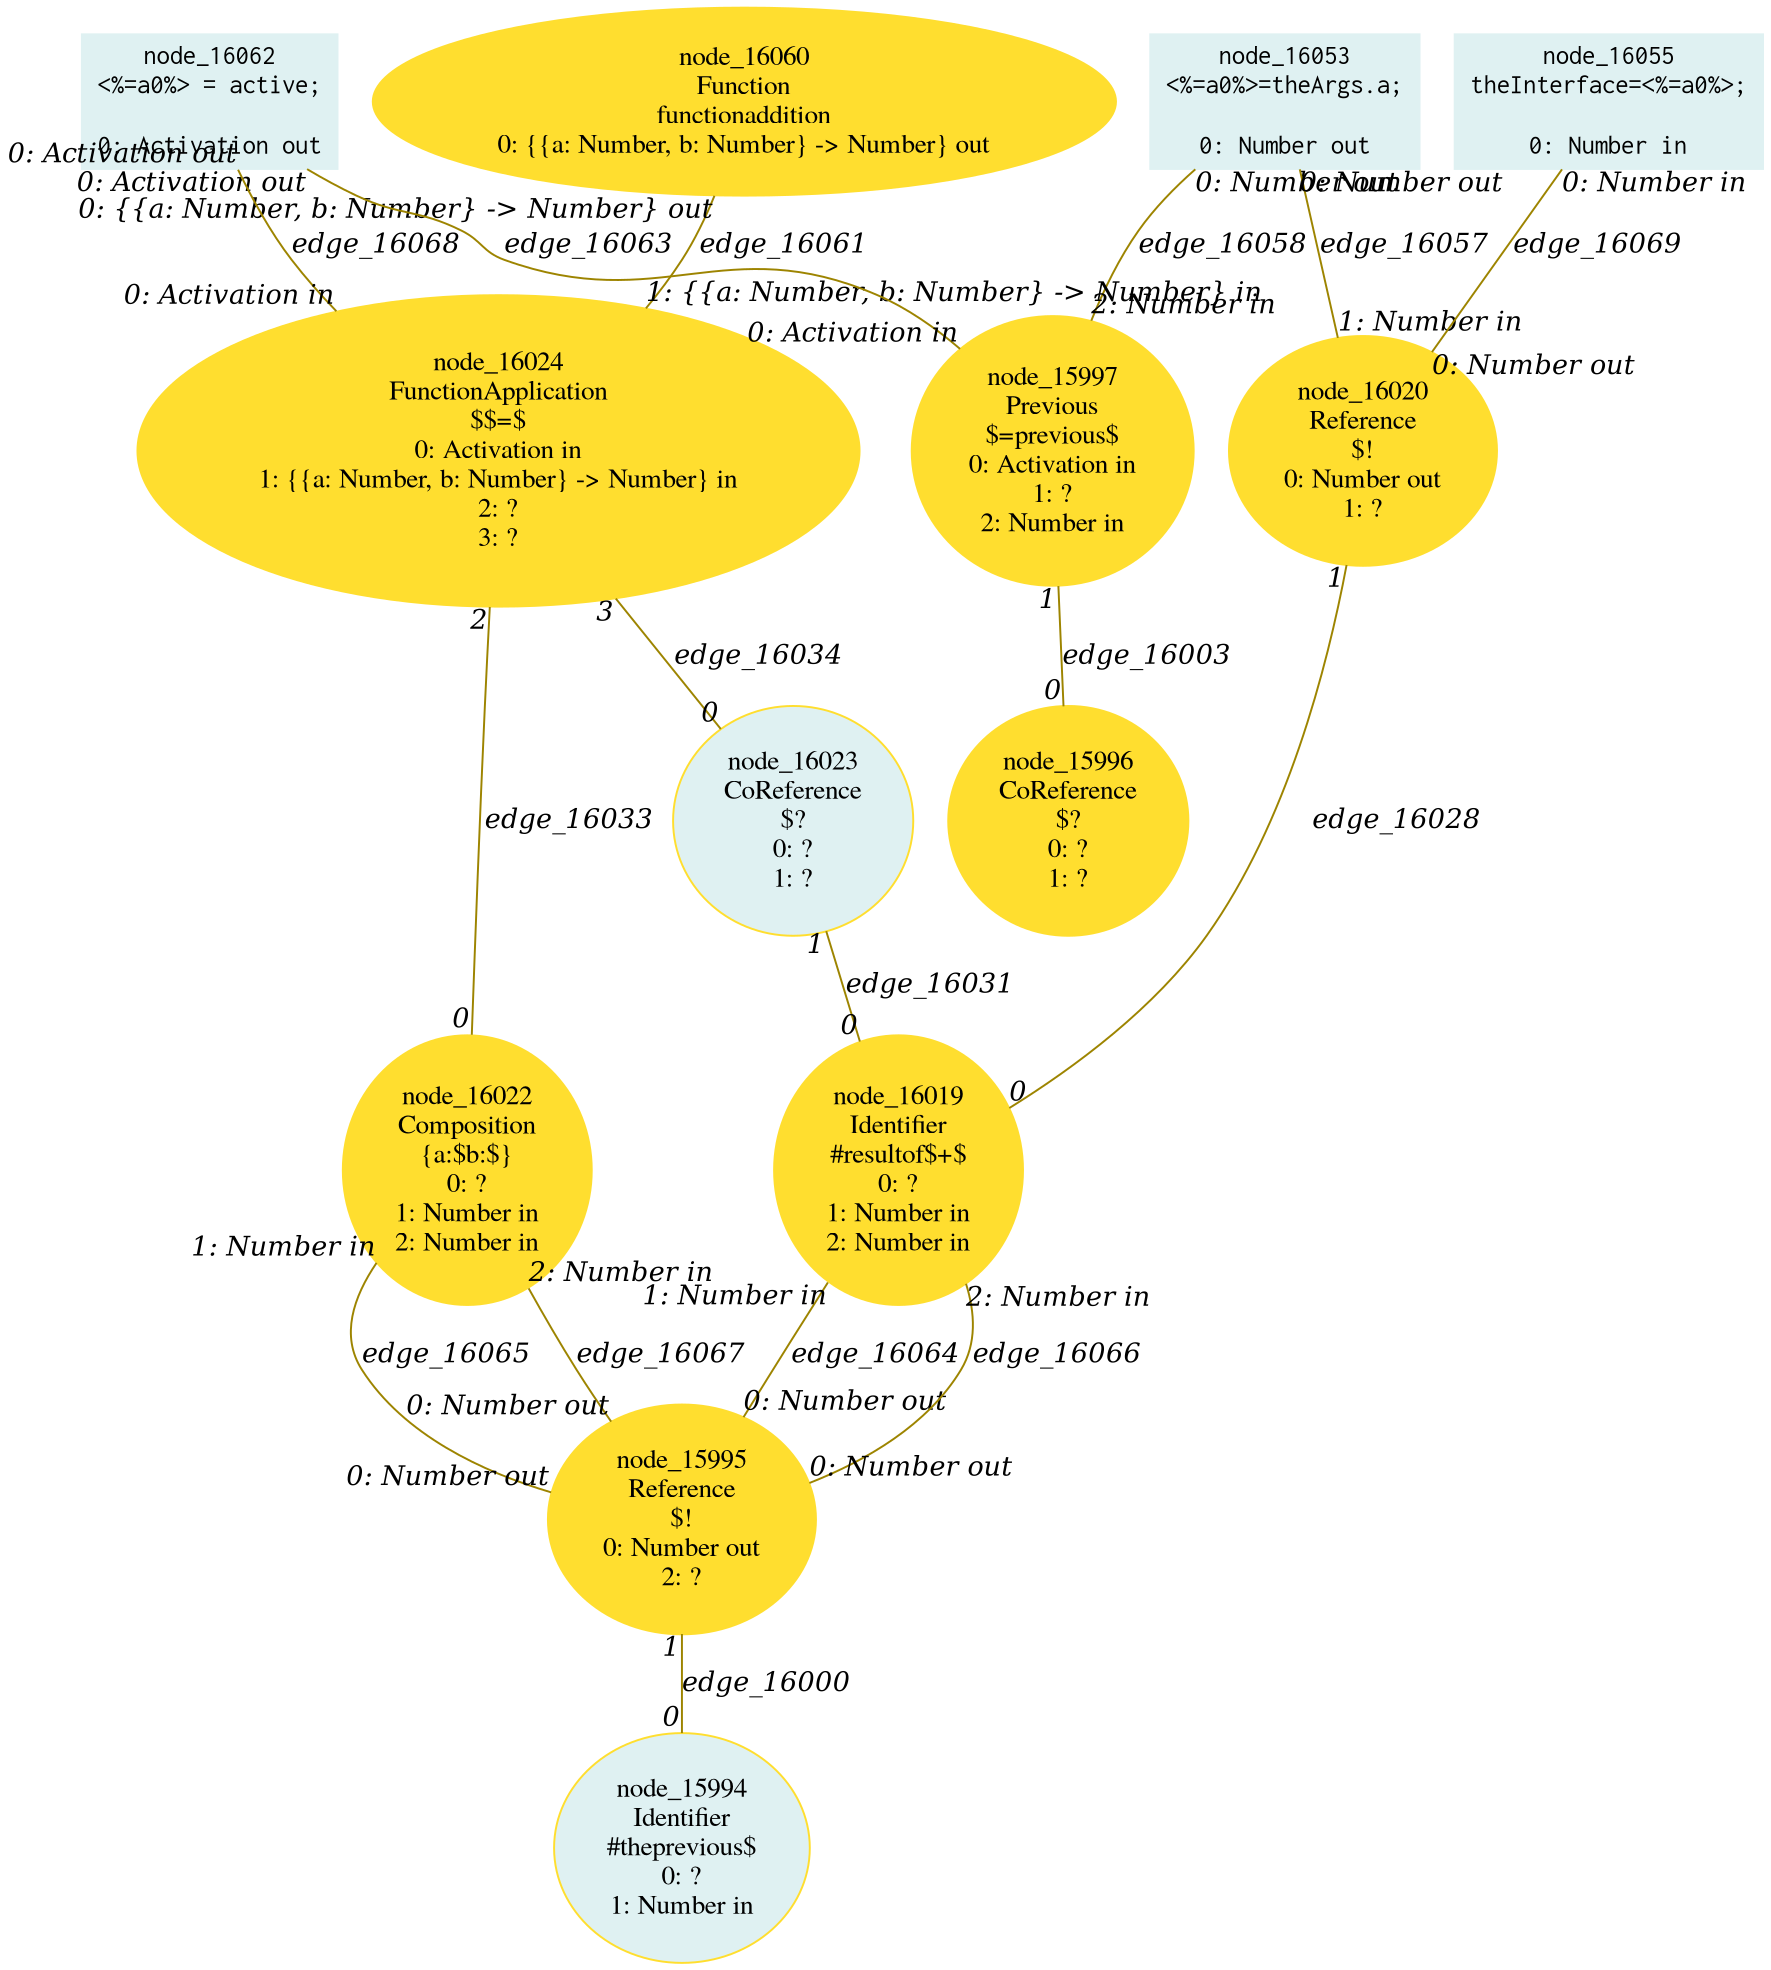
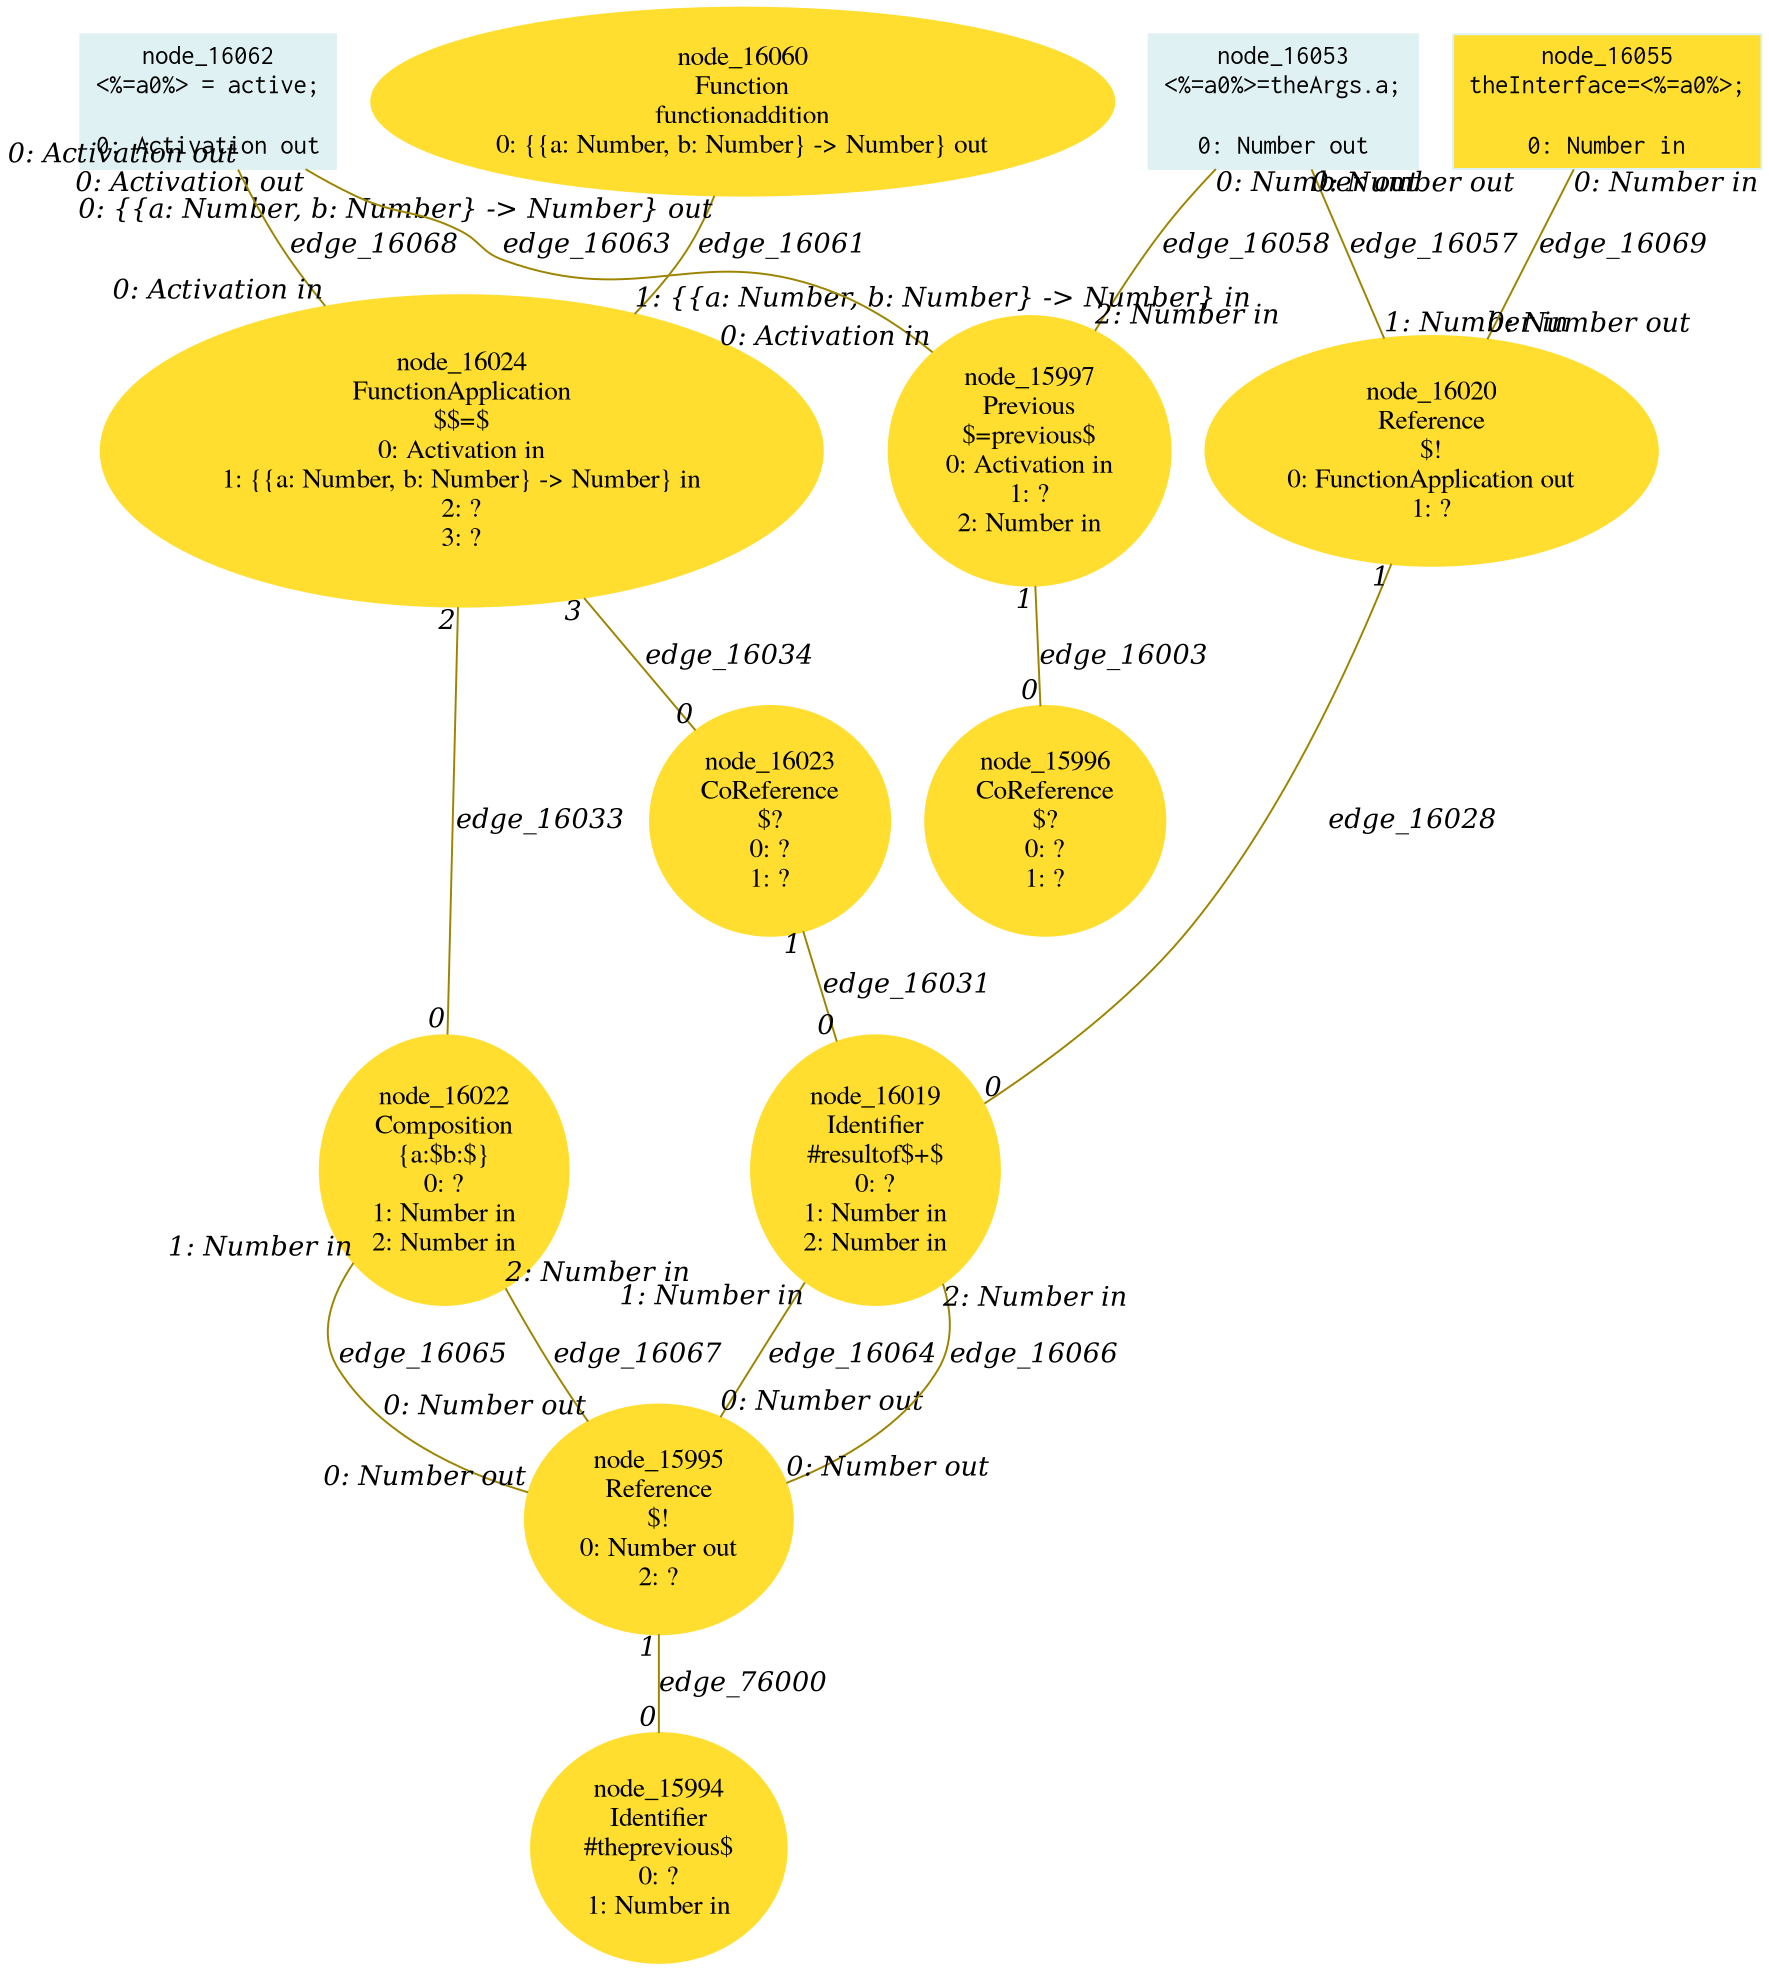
(1609, 102) -> (1607, 102)
(1363, 451) -> (1432, 451)
(793, 821) -> (770, 821)
(767, 1684) -> (744, 1684)
(682, 1848) -> (659, 1848)
